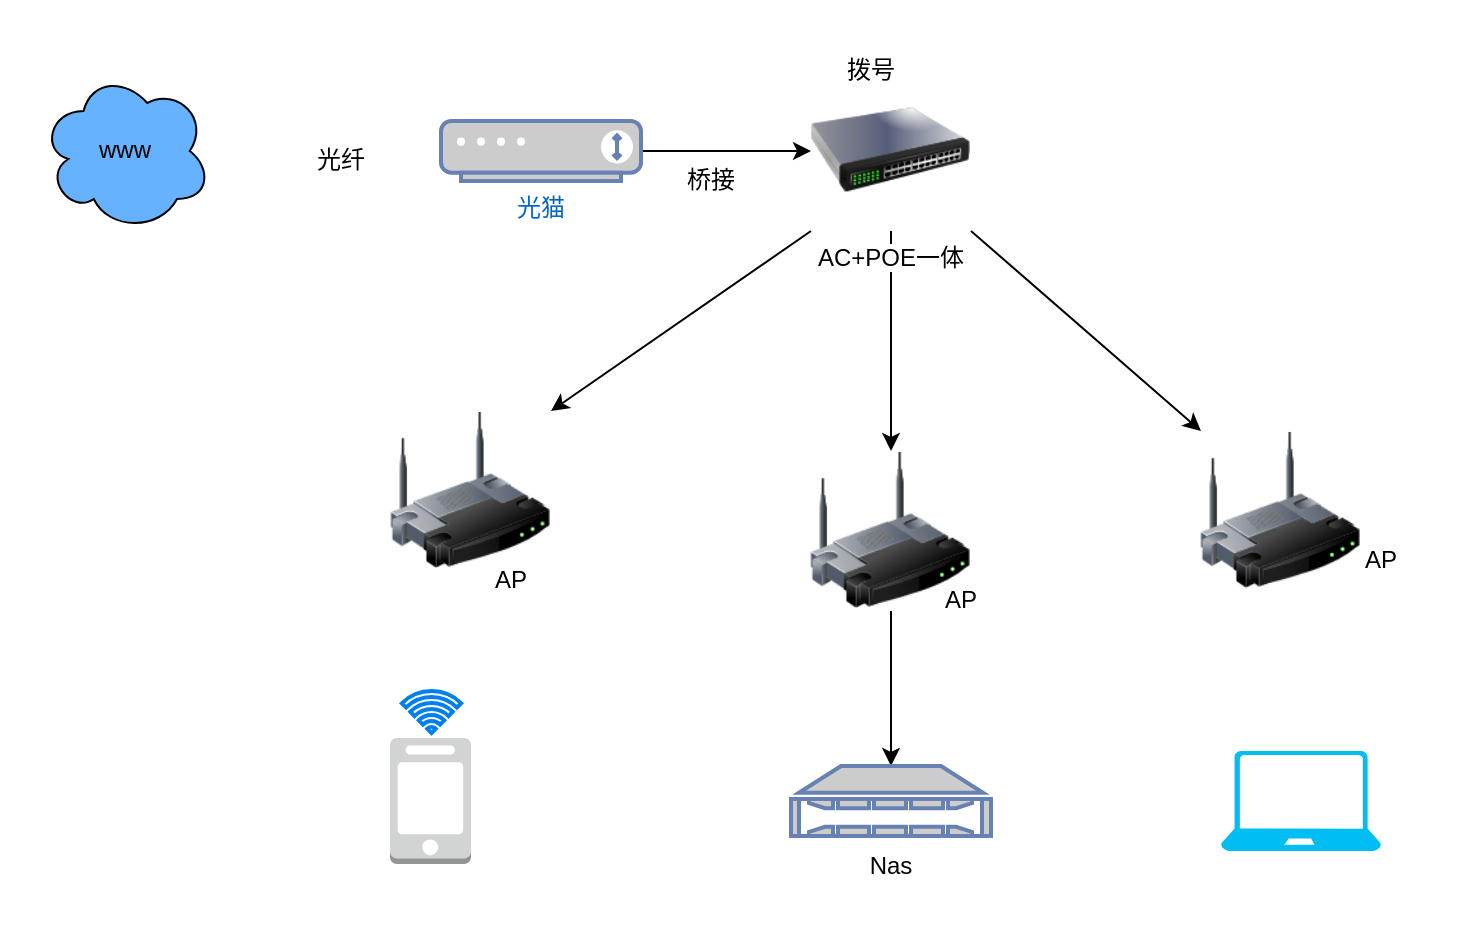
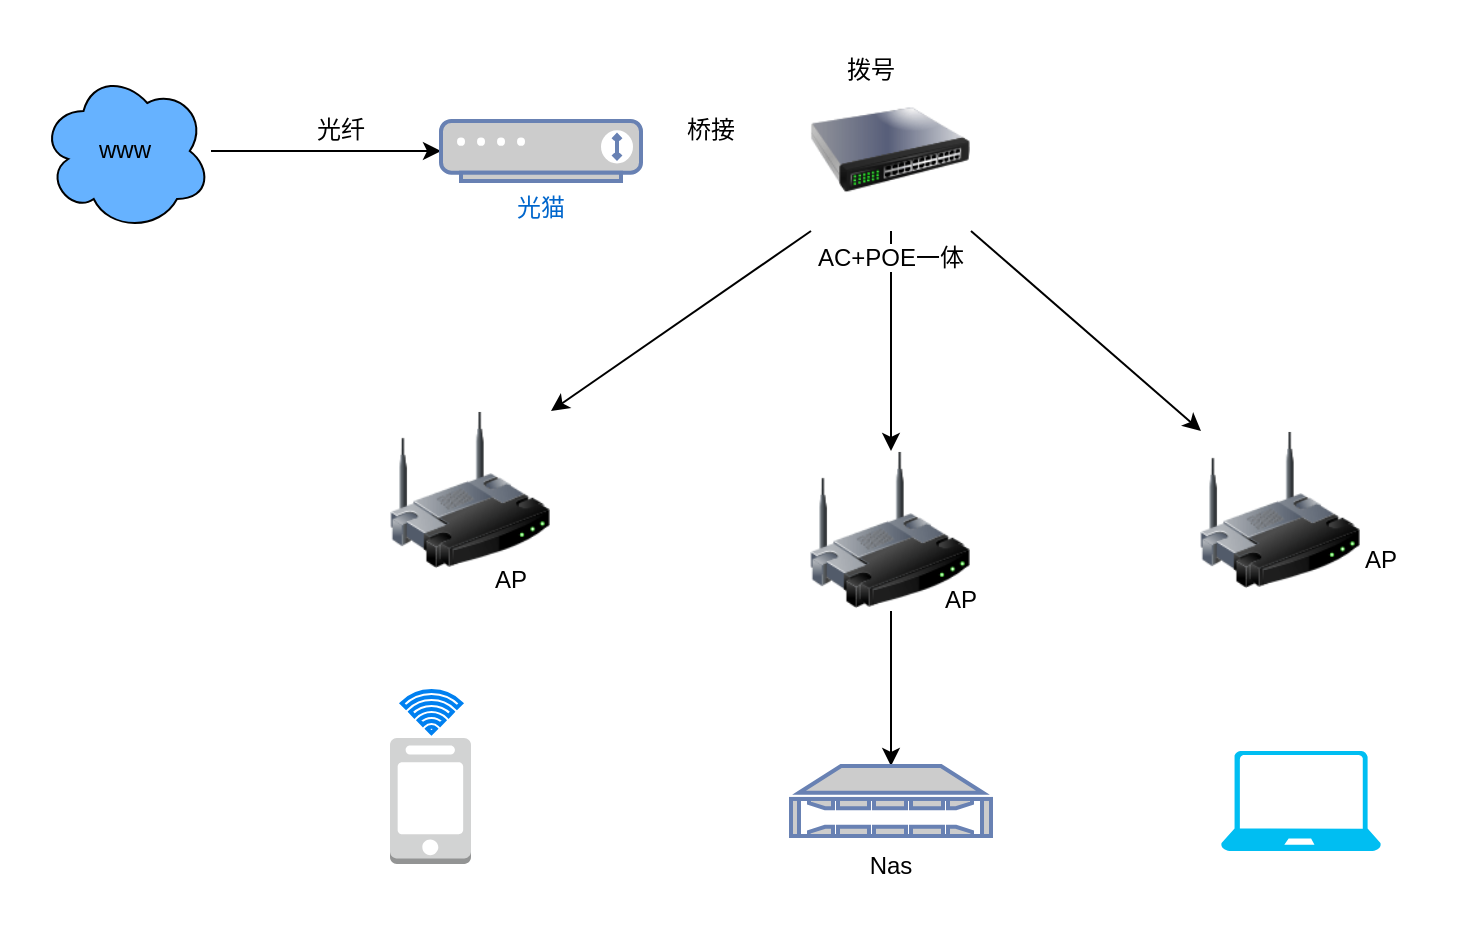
none -> (319, 151)
(719, 151) -> none
(341, 161) -> (341, 131)
(711, 181) -> (711, 131)
